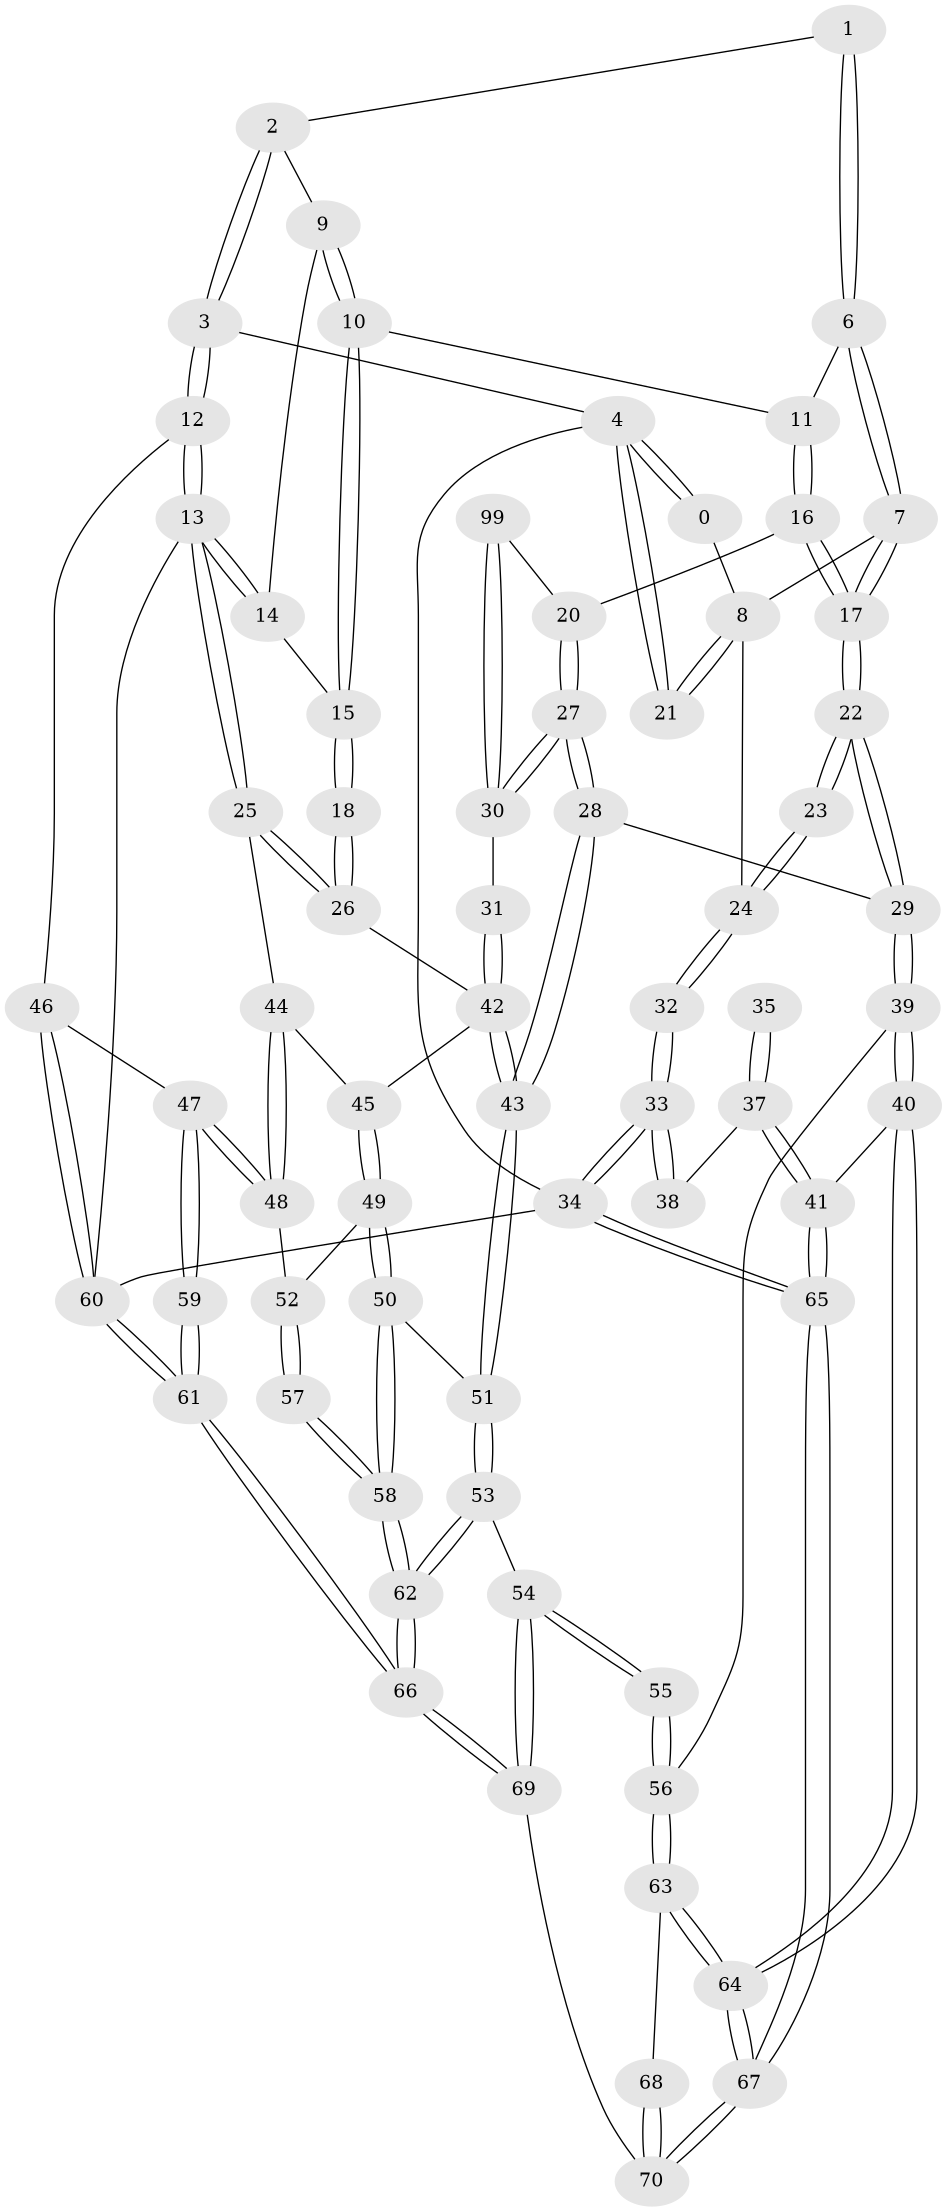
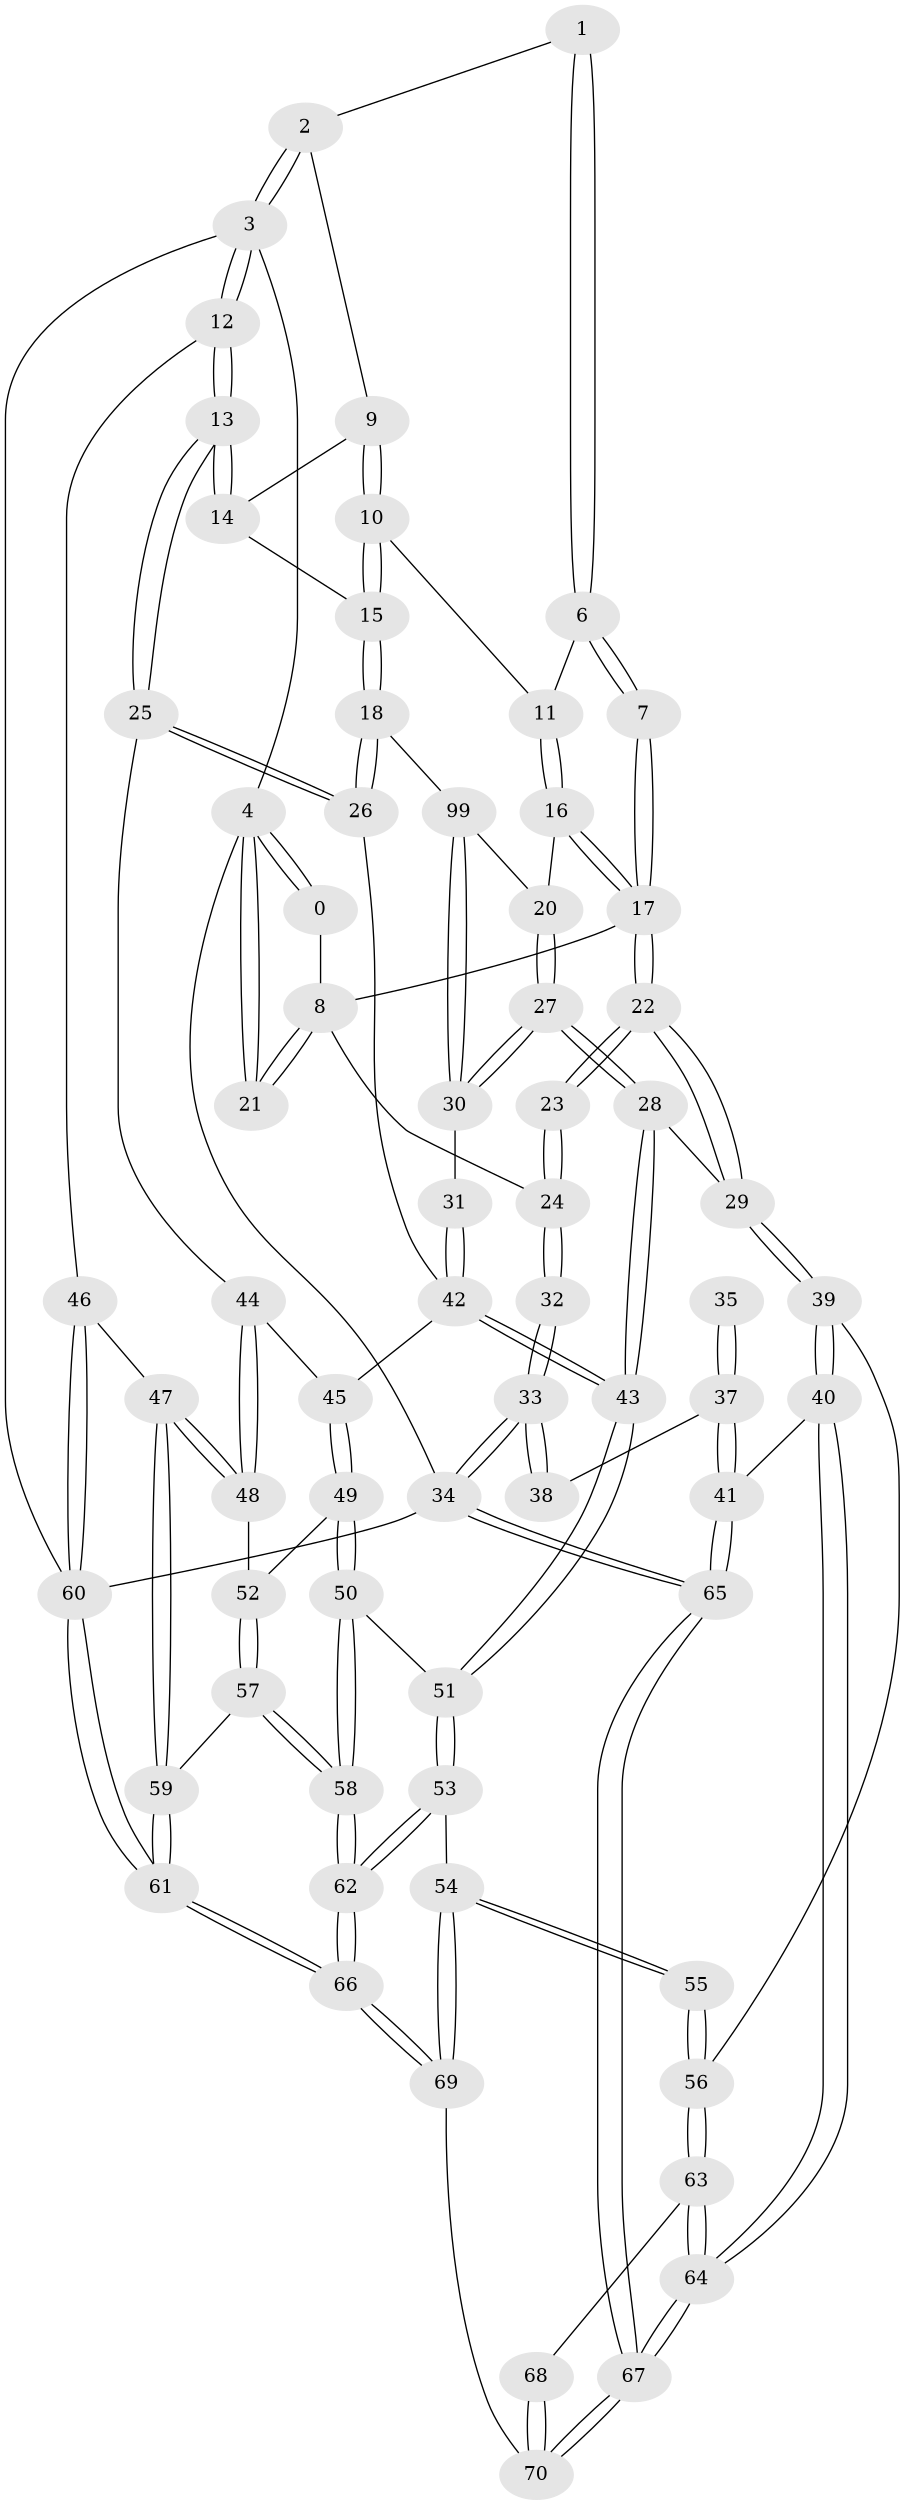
(811, 574) -> (487, 968)
none -> (416, 763)
(117, 903) -> (5, 852)
none -> (205, 1741)
